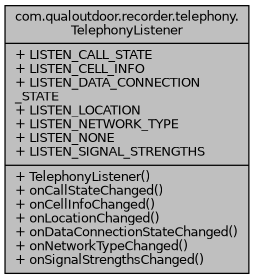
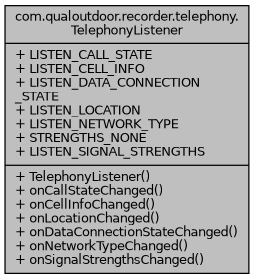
(65, 138) -> (81, 138)
